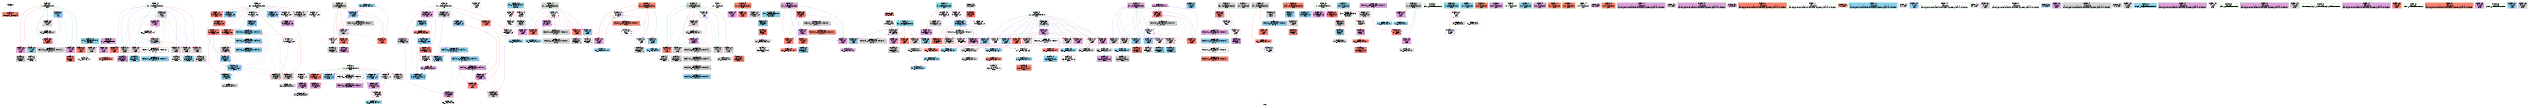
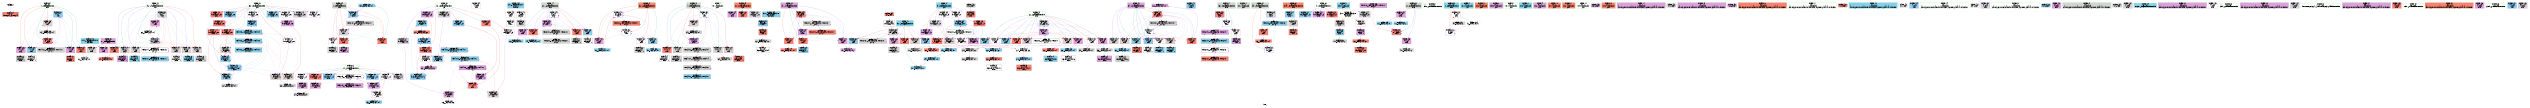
(979, 23) -> (979, 23)
